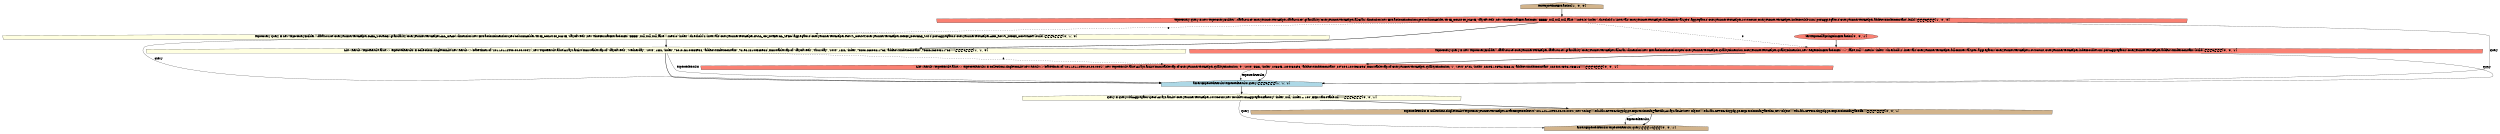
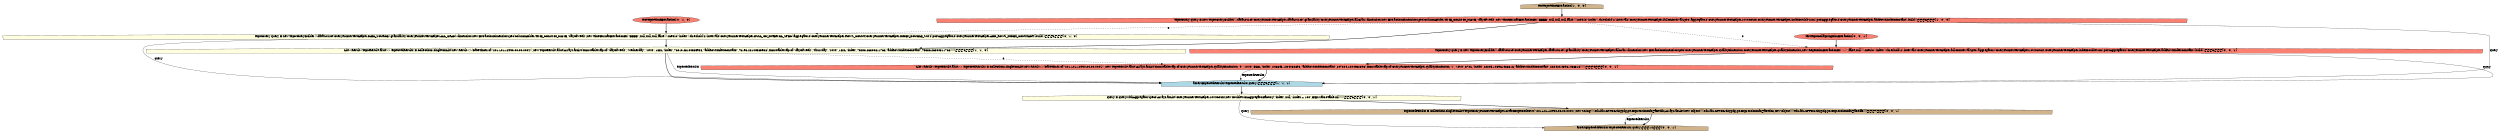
none -> (666, 20)
